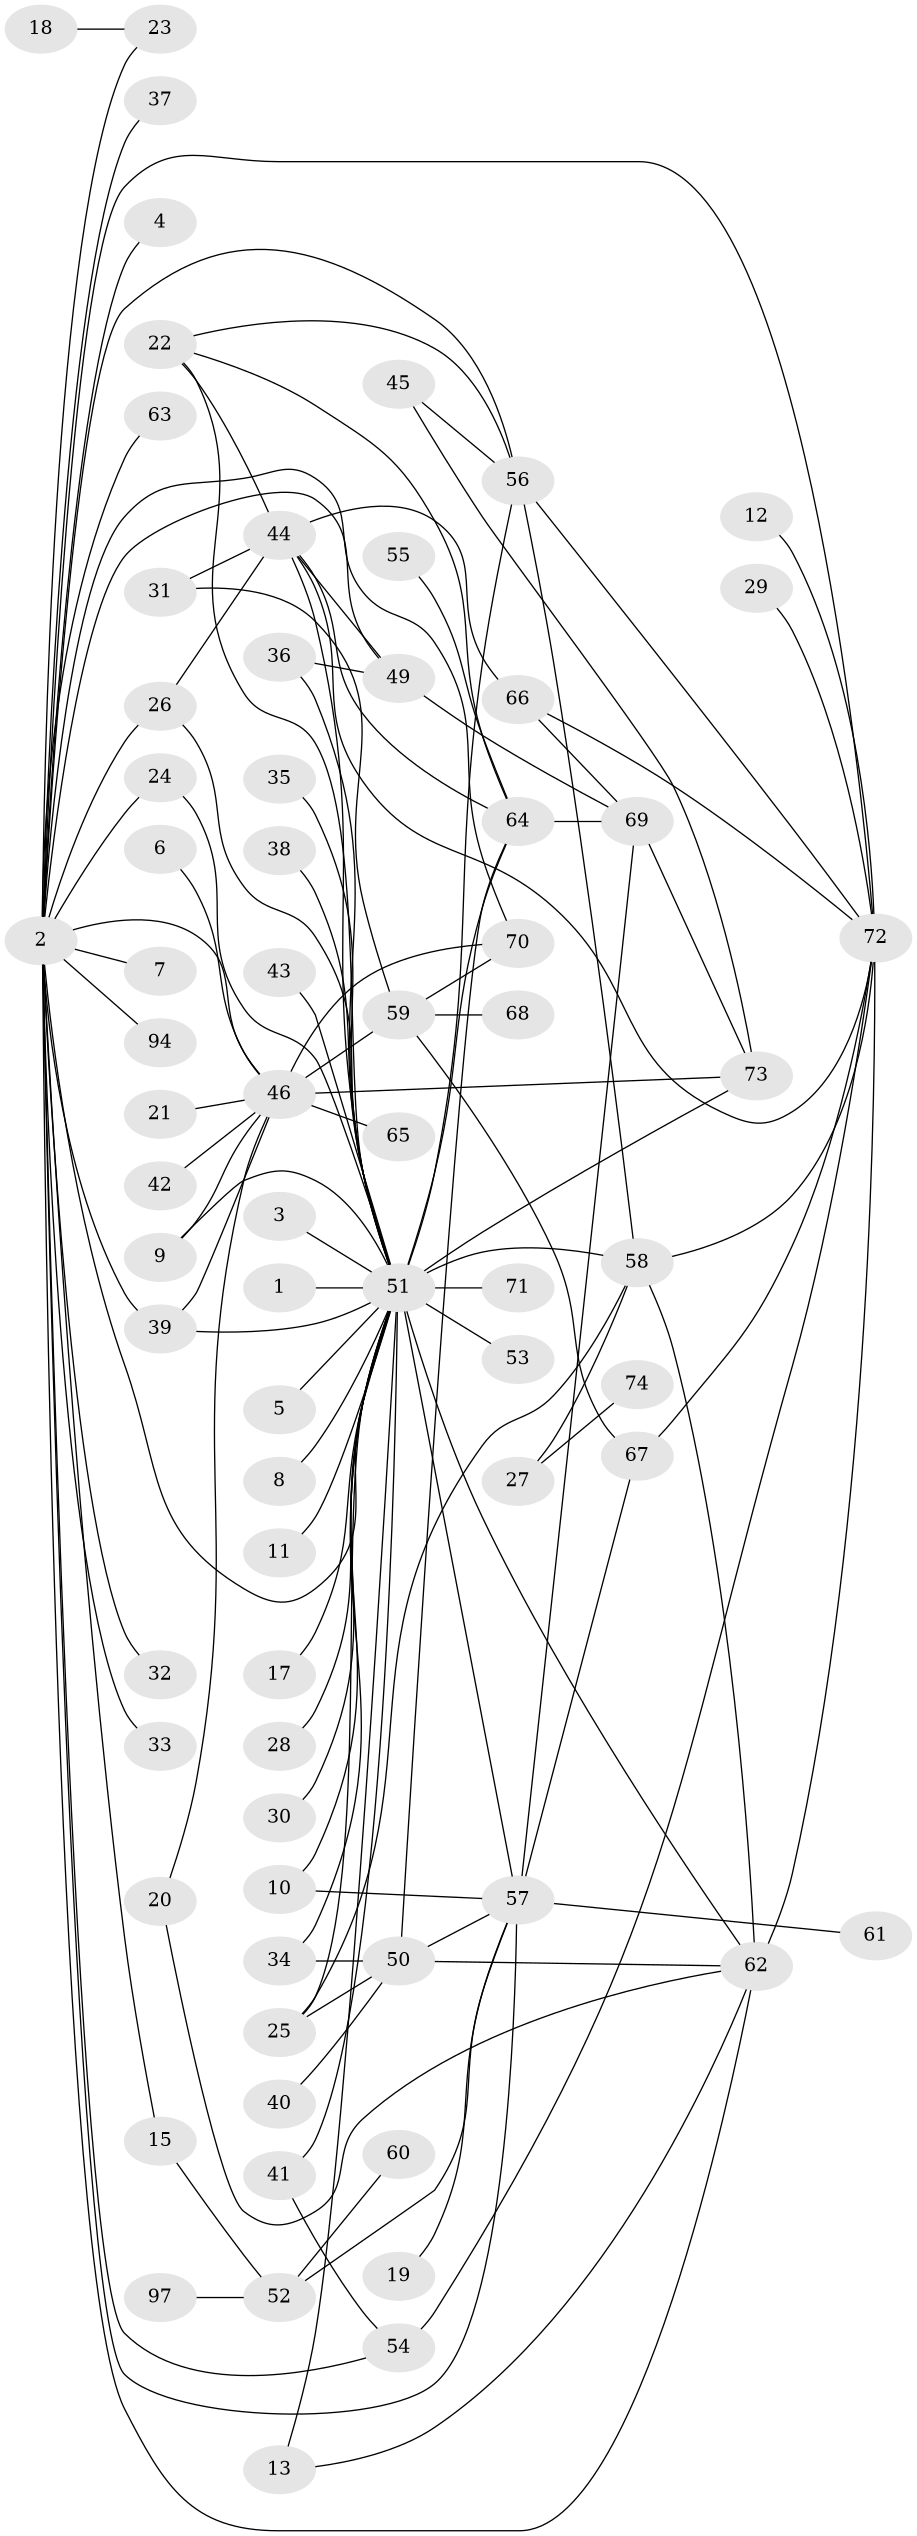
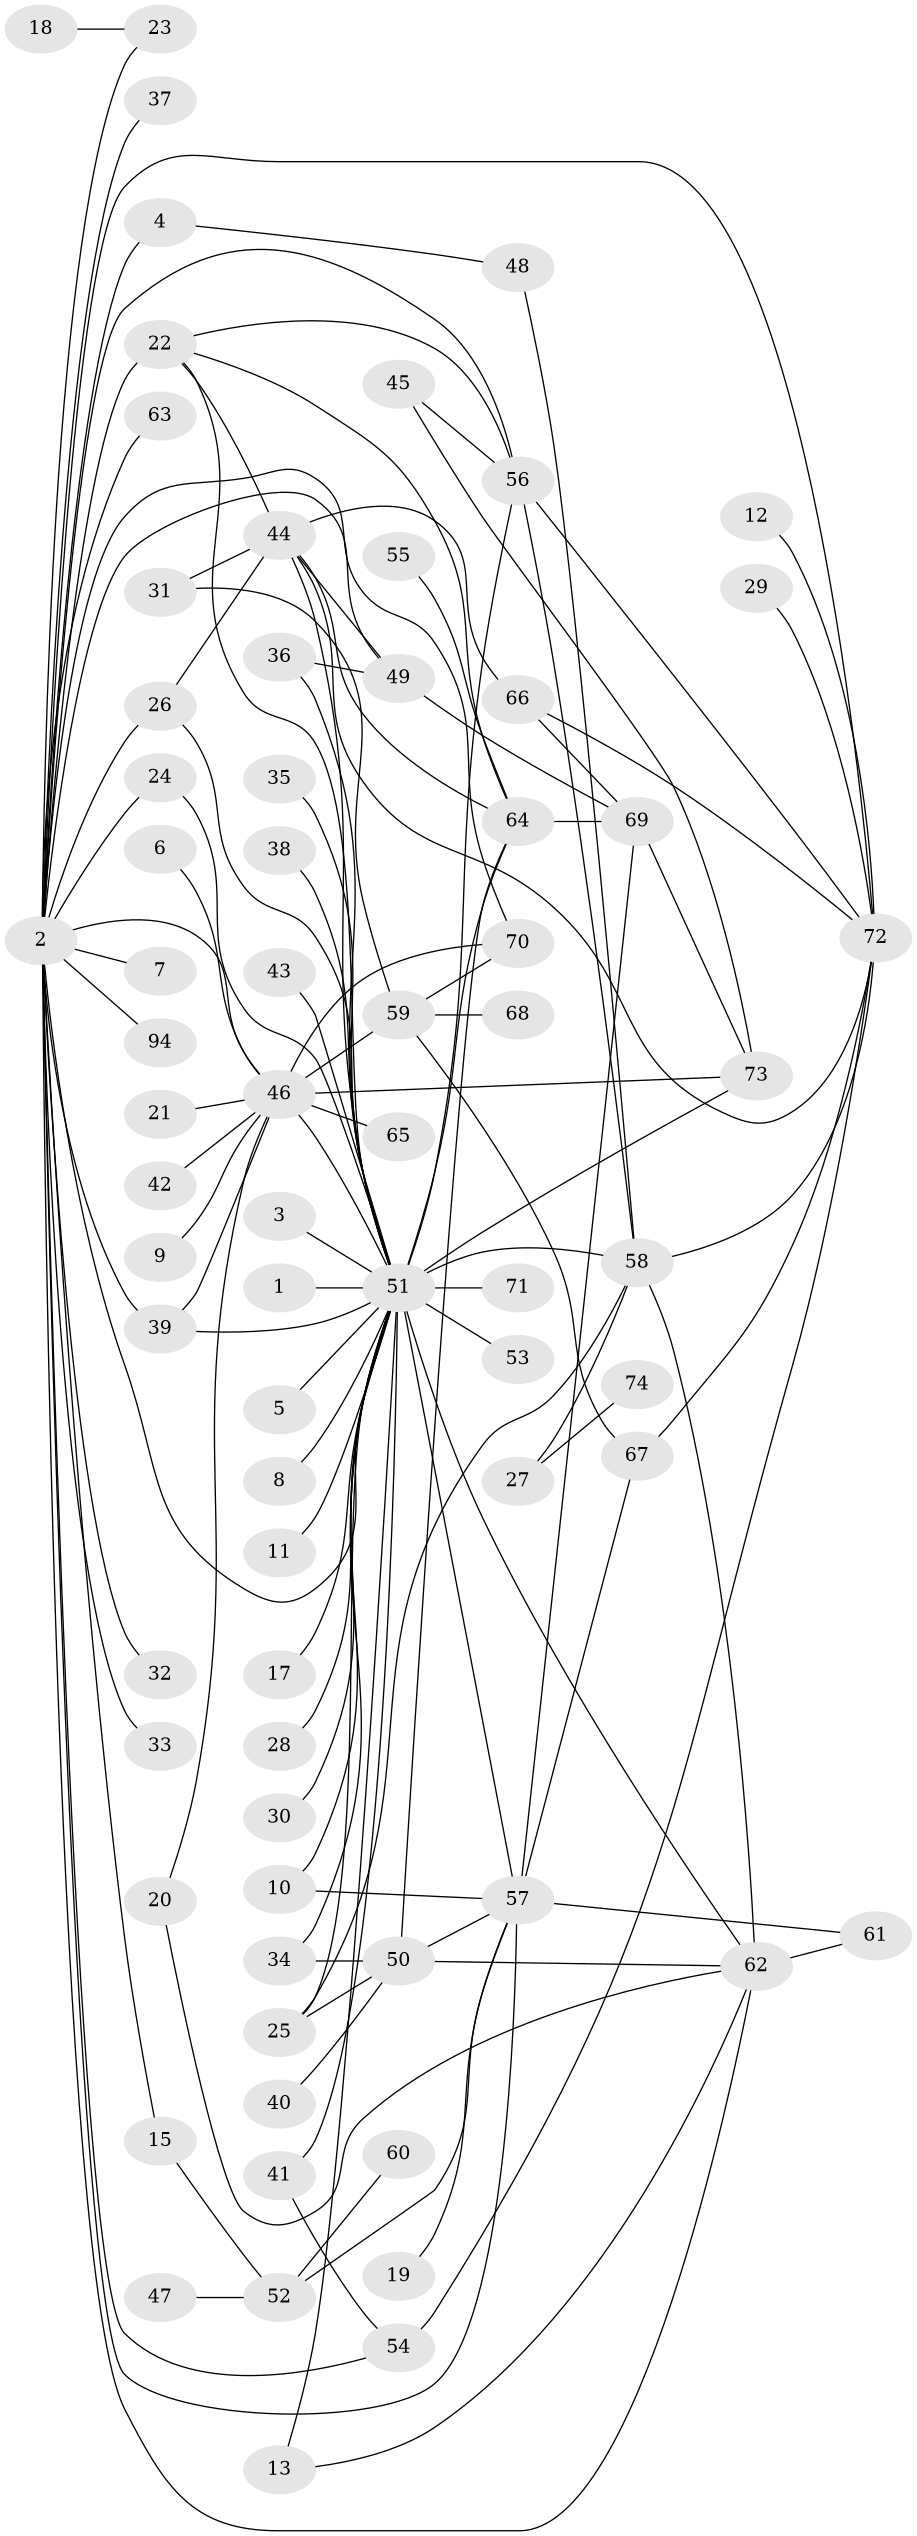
none -> (518, 268)
none -> (83, 551)
(293, 1172) -> (346, 1188)
(854, 1457) -> (816, 1951)
(160, 2298) -> (160, 2298)
